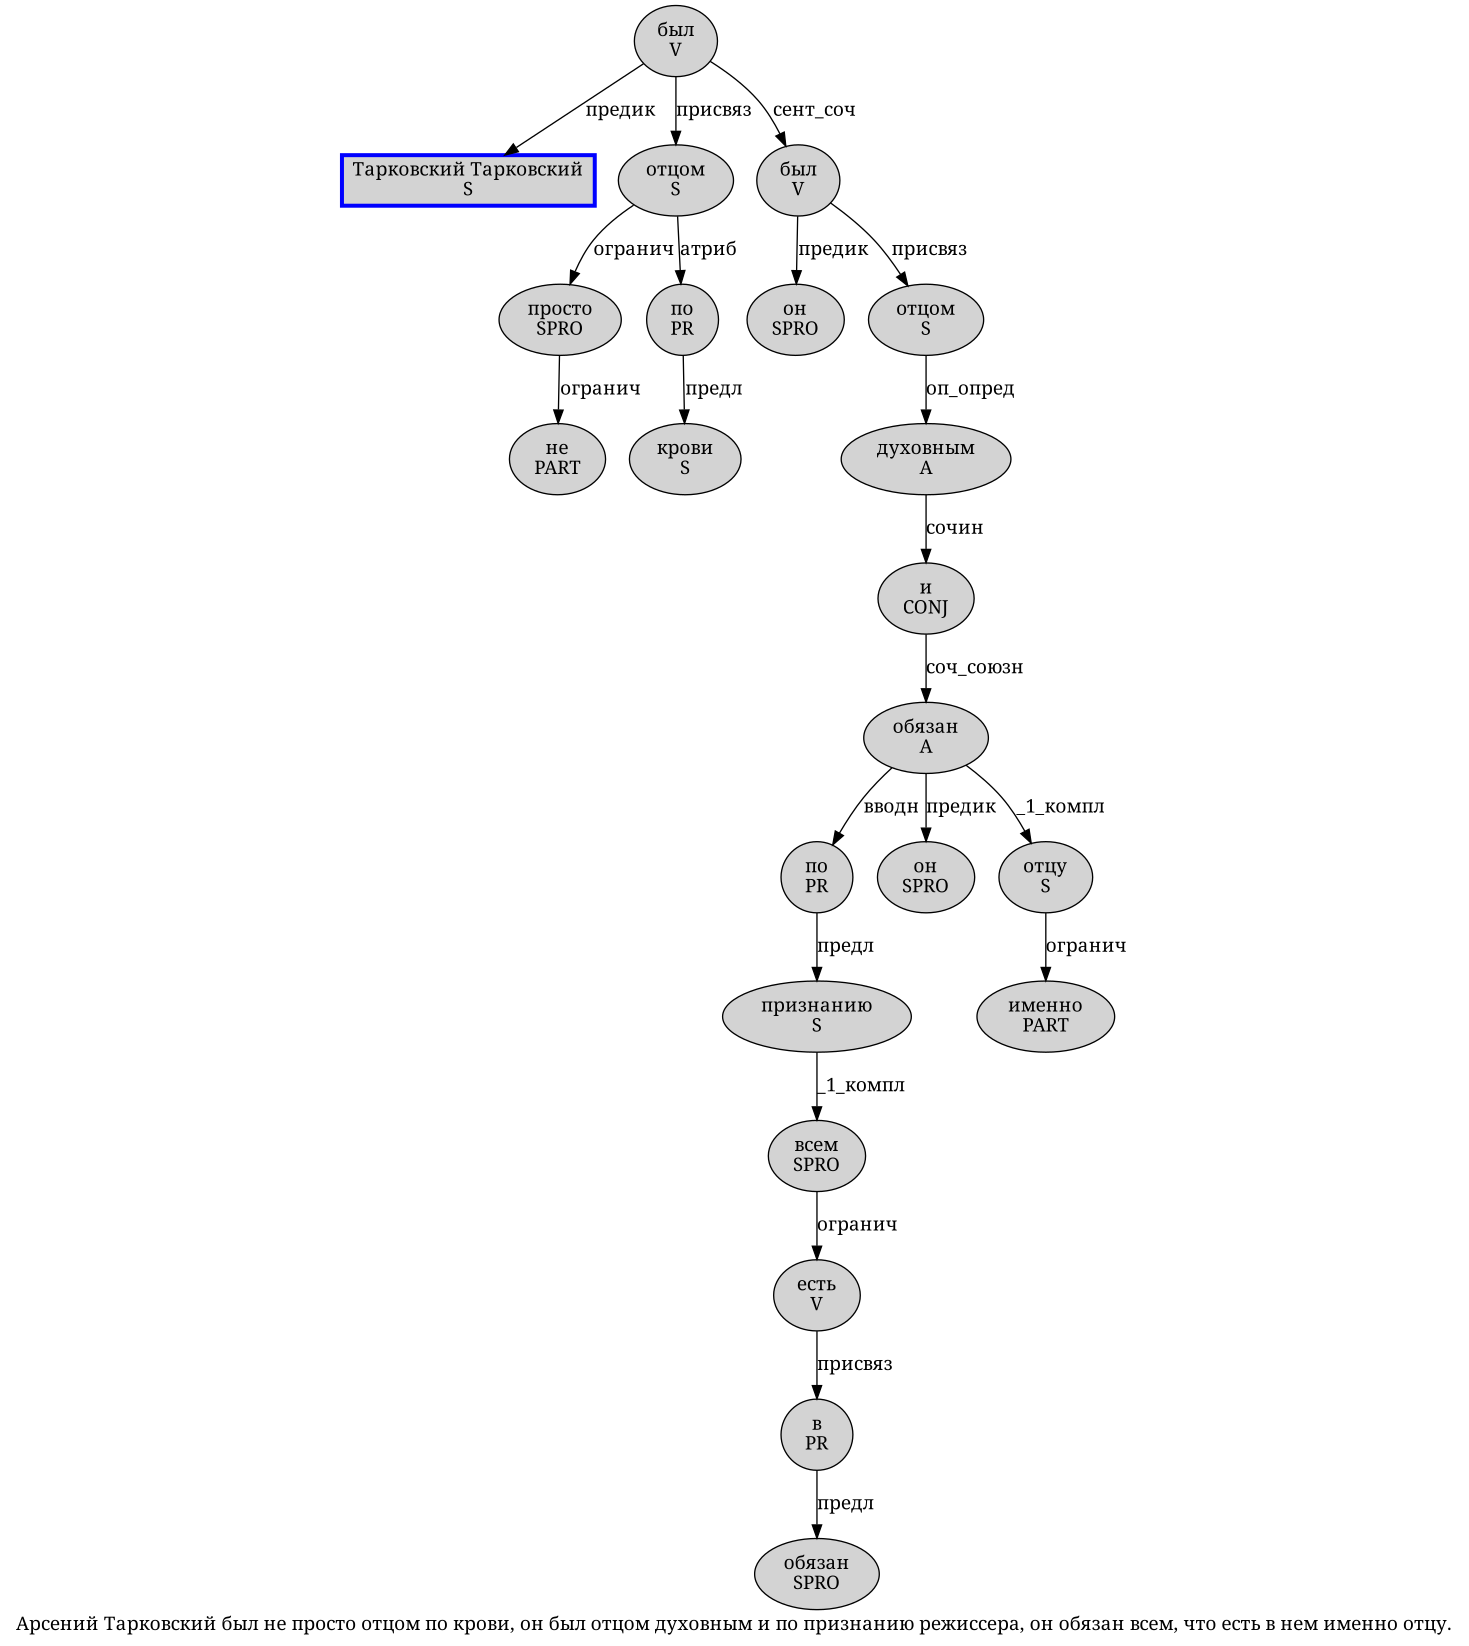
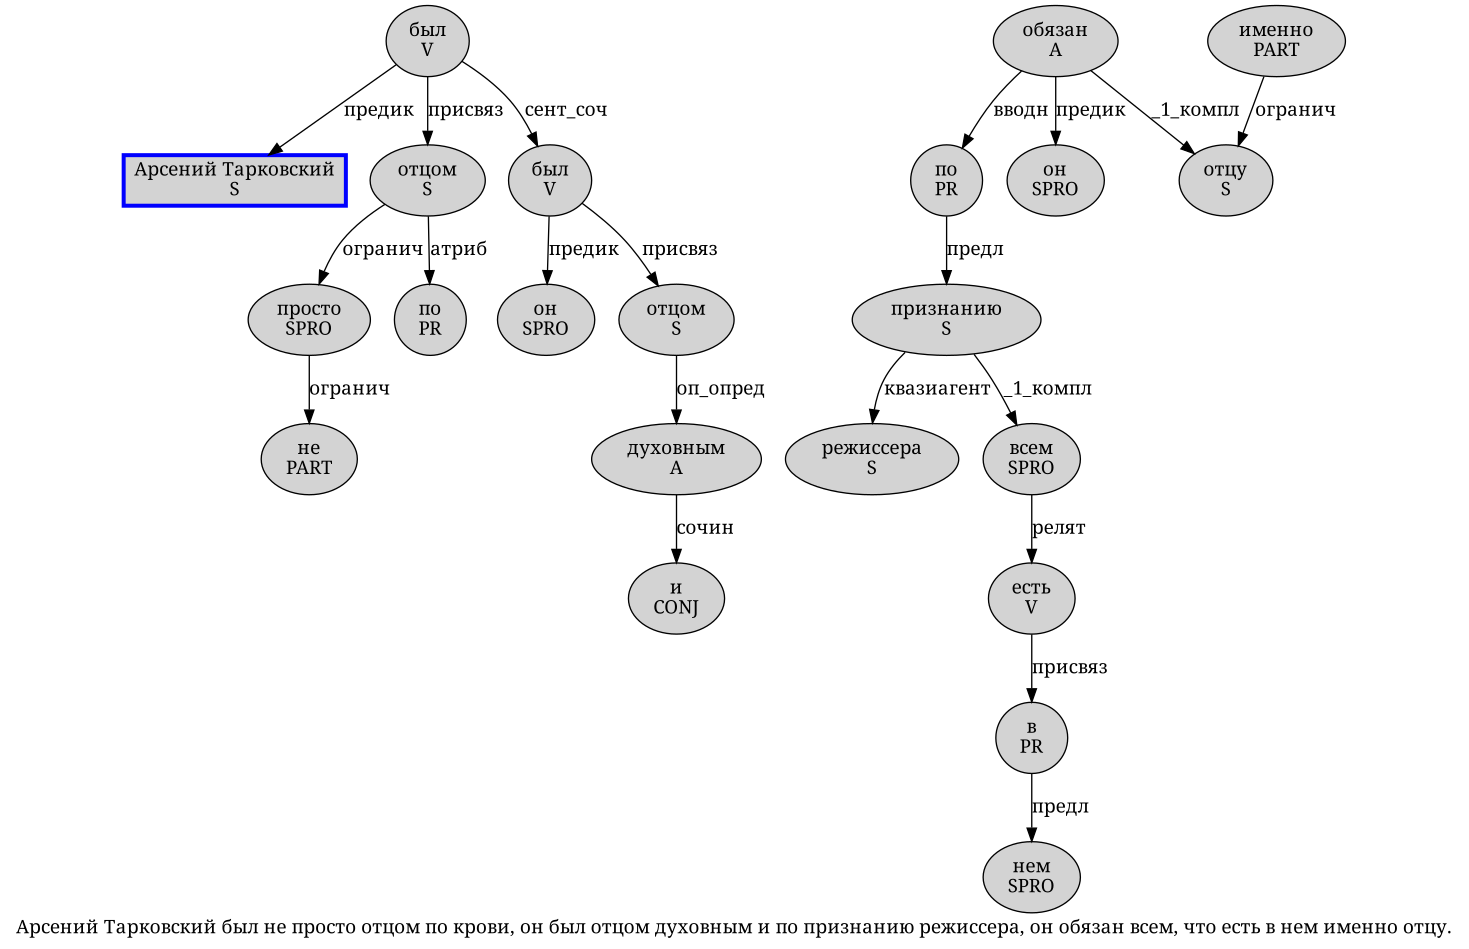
(468, 180) -> (235, 180)
(685, 459) -> none
none -> (872, 459)
(926, 661) -> none
(1046, 940) -> (1254, 105)
(858, 1226) -> (1059, 529)
(817, 1574) -> (1032, 877)
